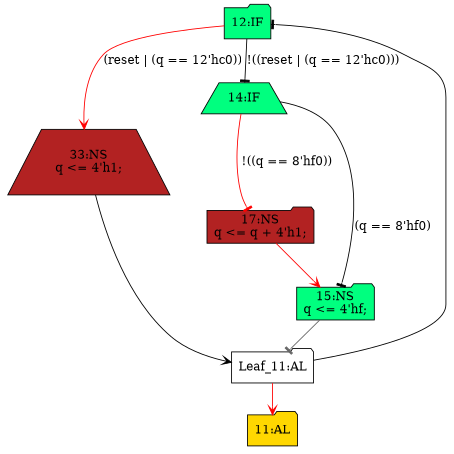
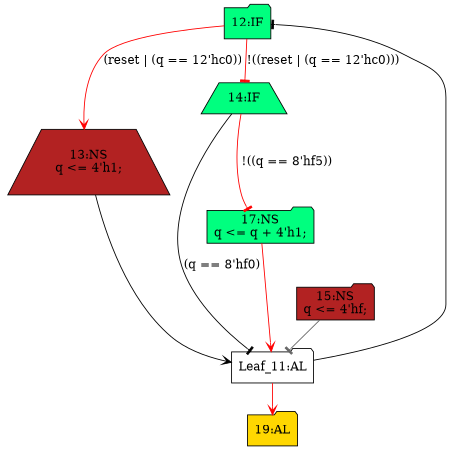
(246, 59) -> (246, 59)
(89, 162) -> (89, 162)
(287, 162) -> (287, 162)
(351, 174) -> (178, 237)
(260, 227) -> (260, 227)
(295, 262) -> (266, 293)
(336, 304) -> (336, 304)
(273, 430) -> (273, 430)
